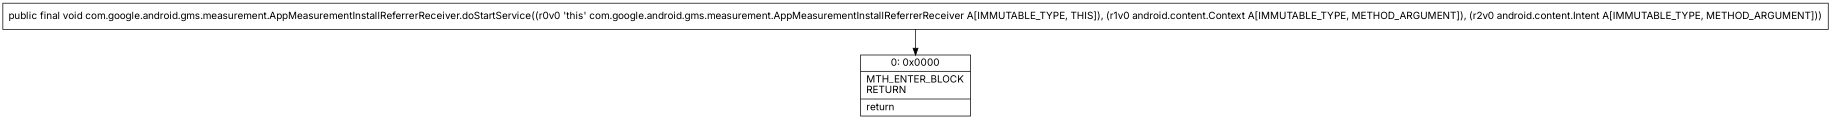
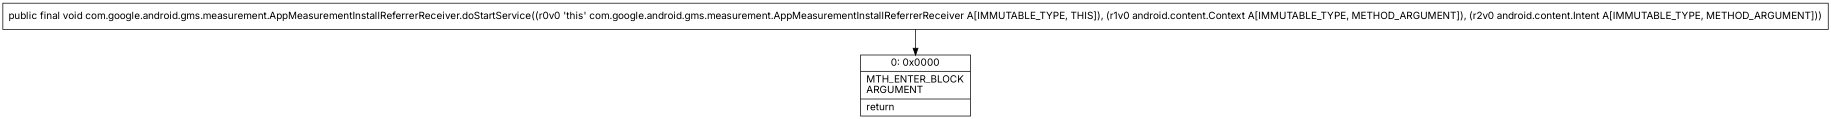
(886, 90) -> (895, 90)
